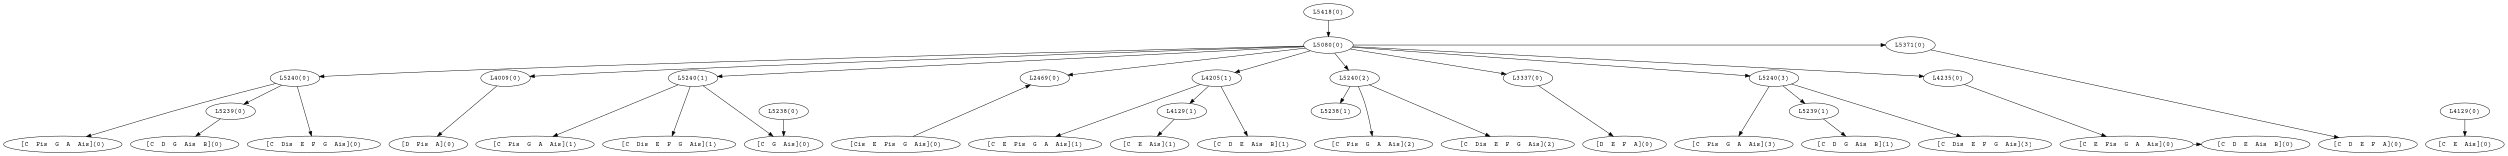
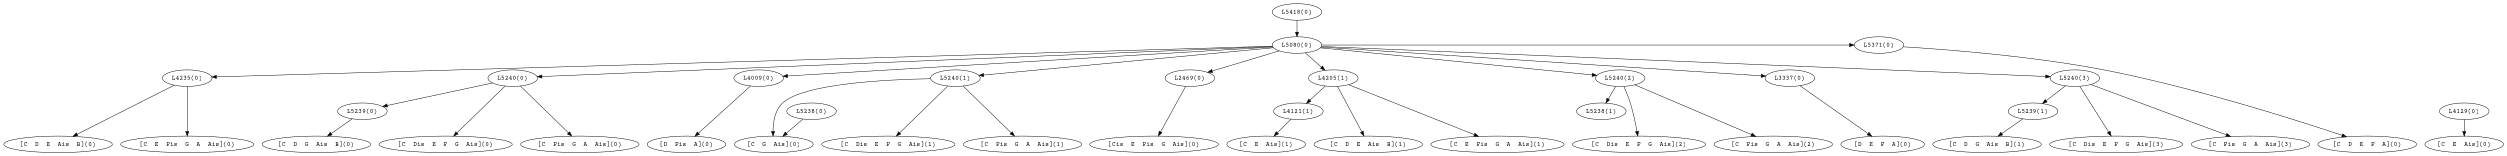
(1182, 111) -> (1298, 111)
(970, 112) -> (1173, 109)
(2195, 144) -> (126, 110)
